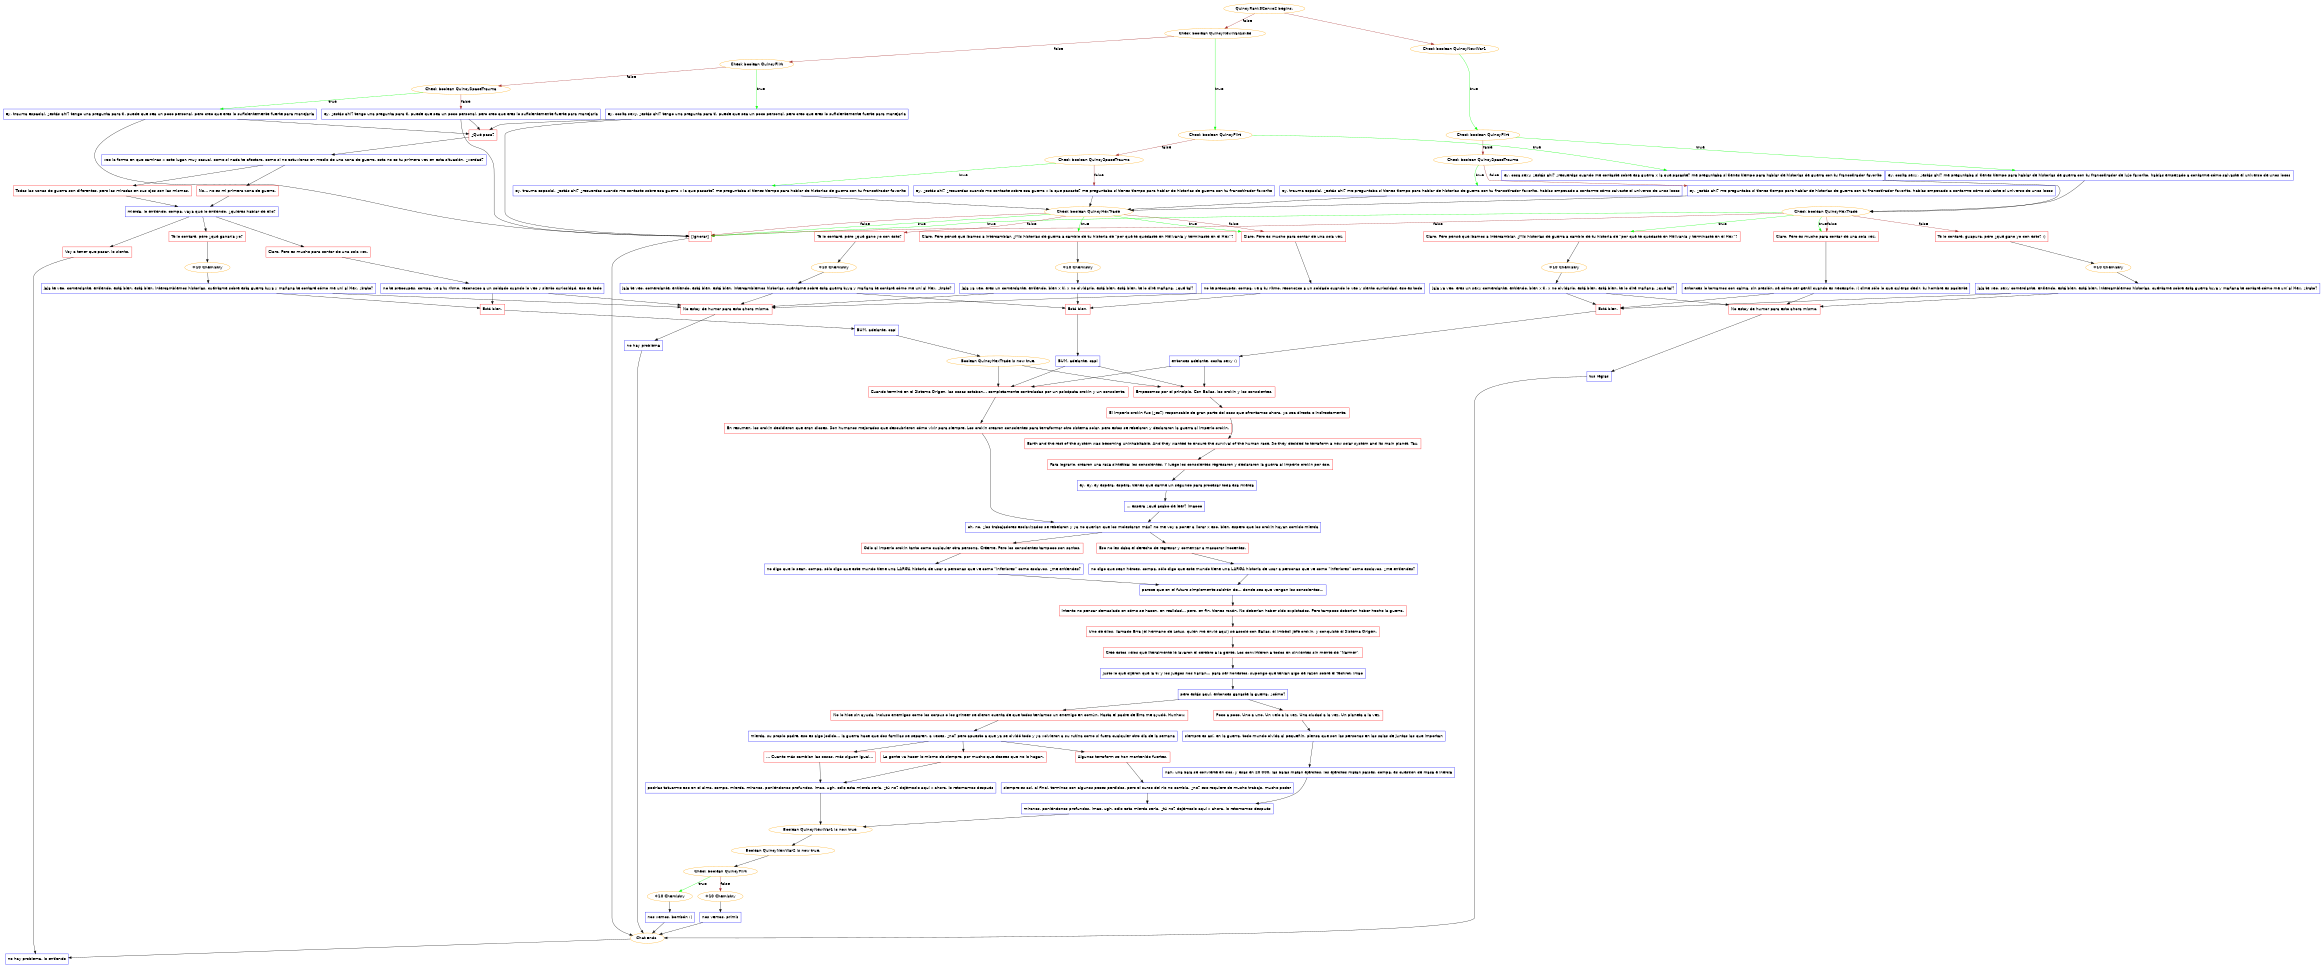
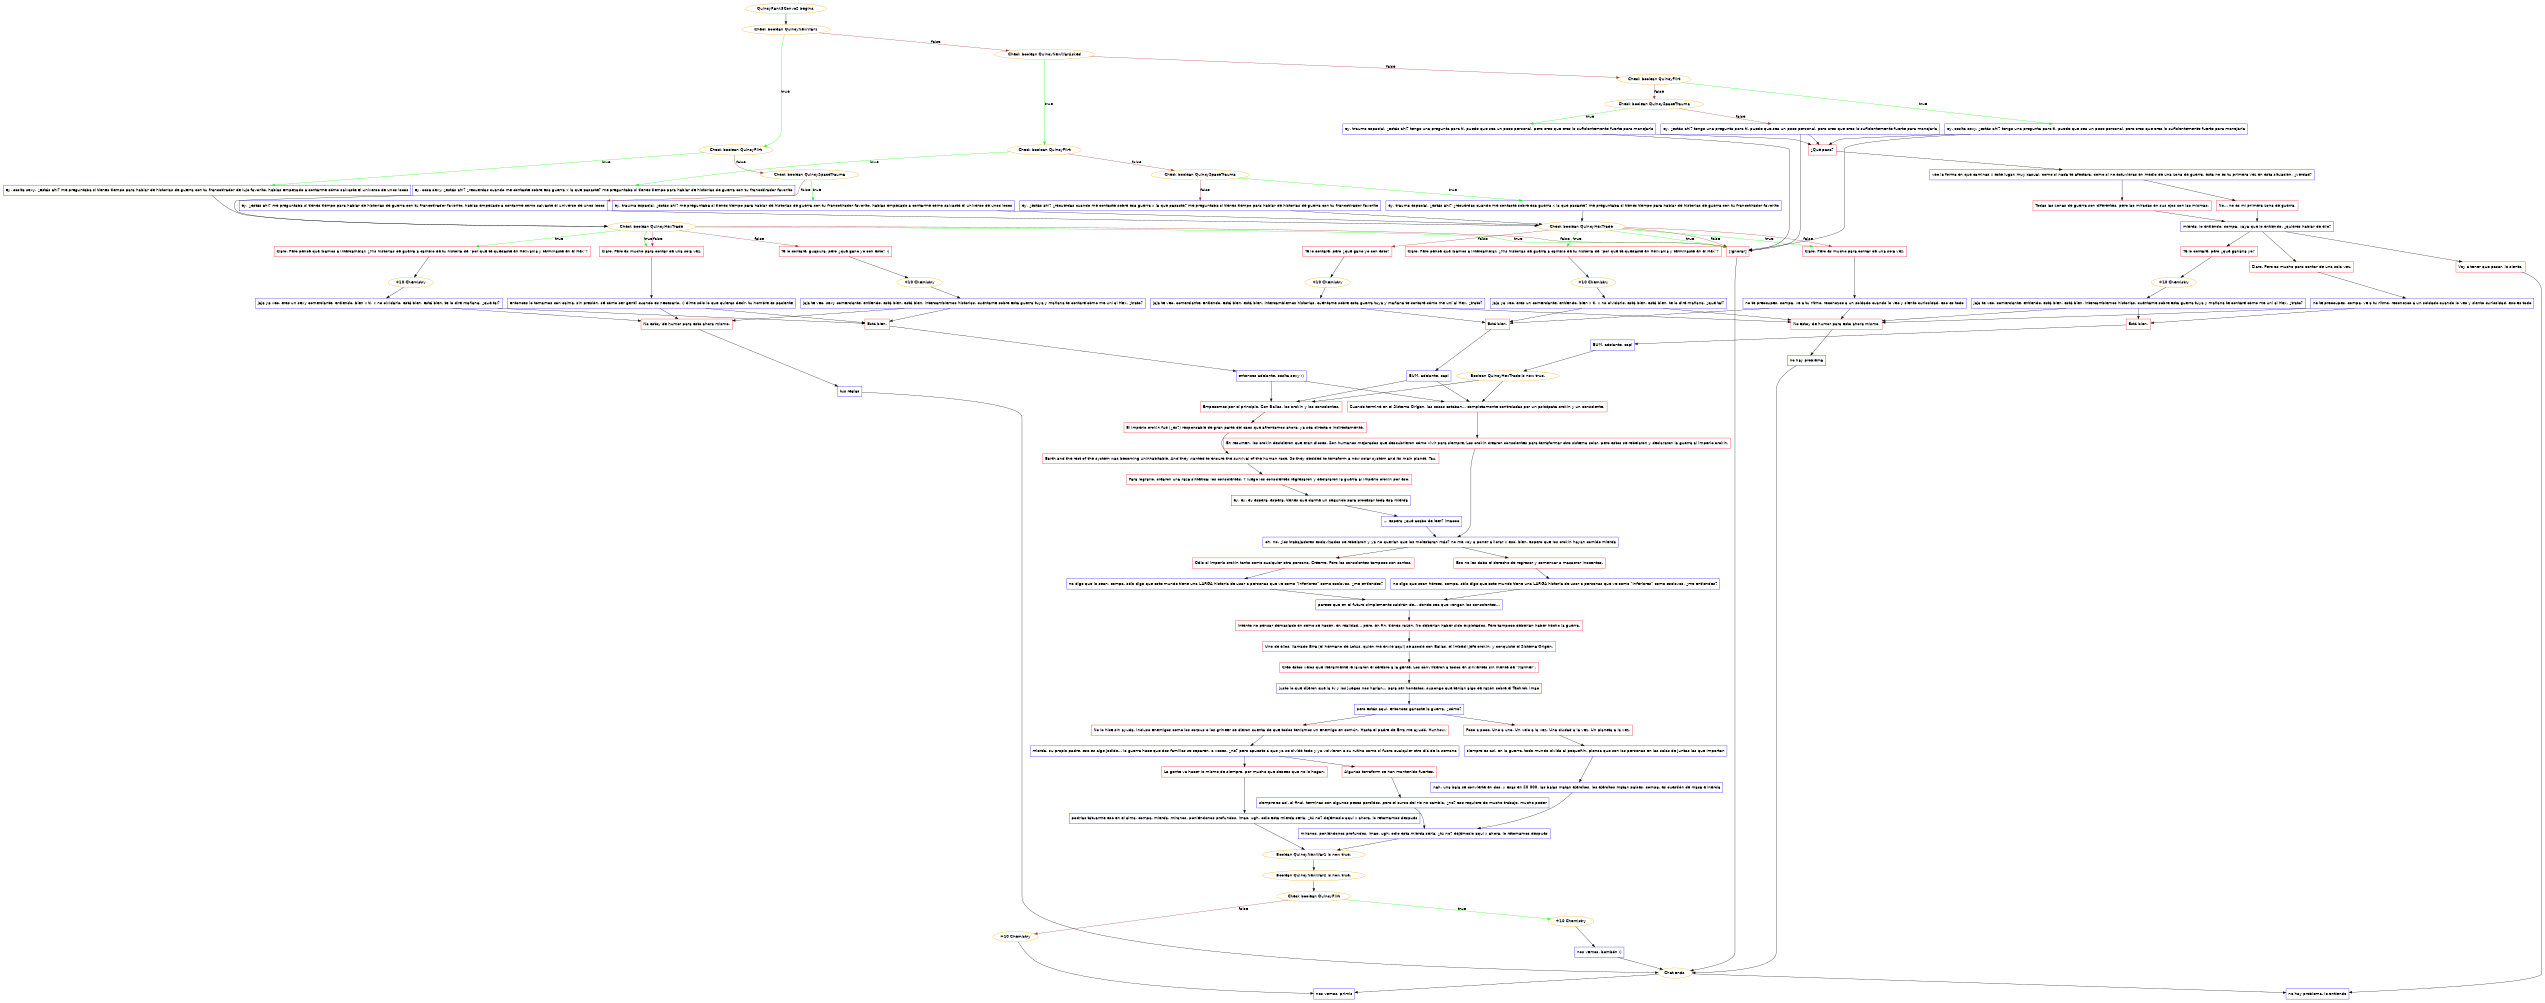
(1241, 20) -> (913, 42)
(1358, 28) -> (786, 18)
(820, 757) -> none
(683, 928) -> (1508, 983)
